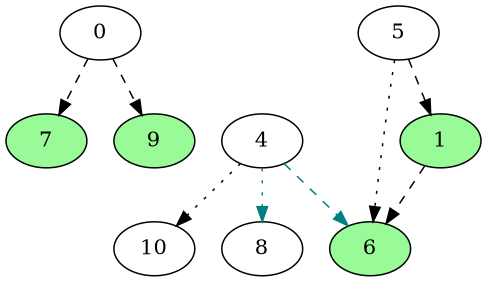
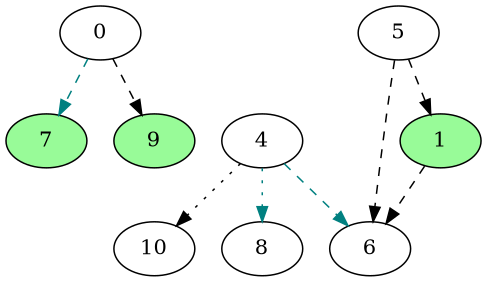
(77, 80) -> (77, 80)
(384, 133) -> (384, 133)
(370, 249) -> (370, 249)
